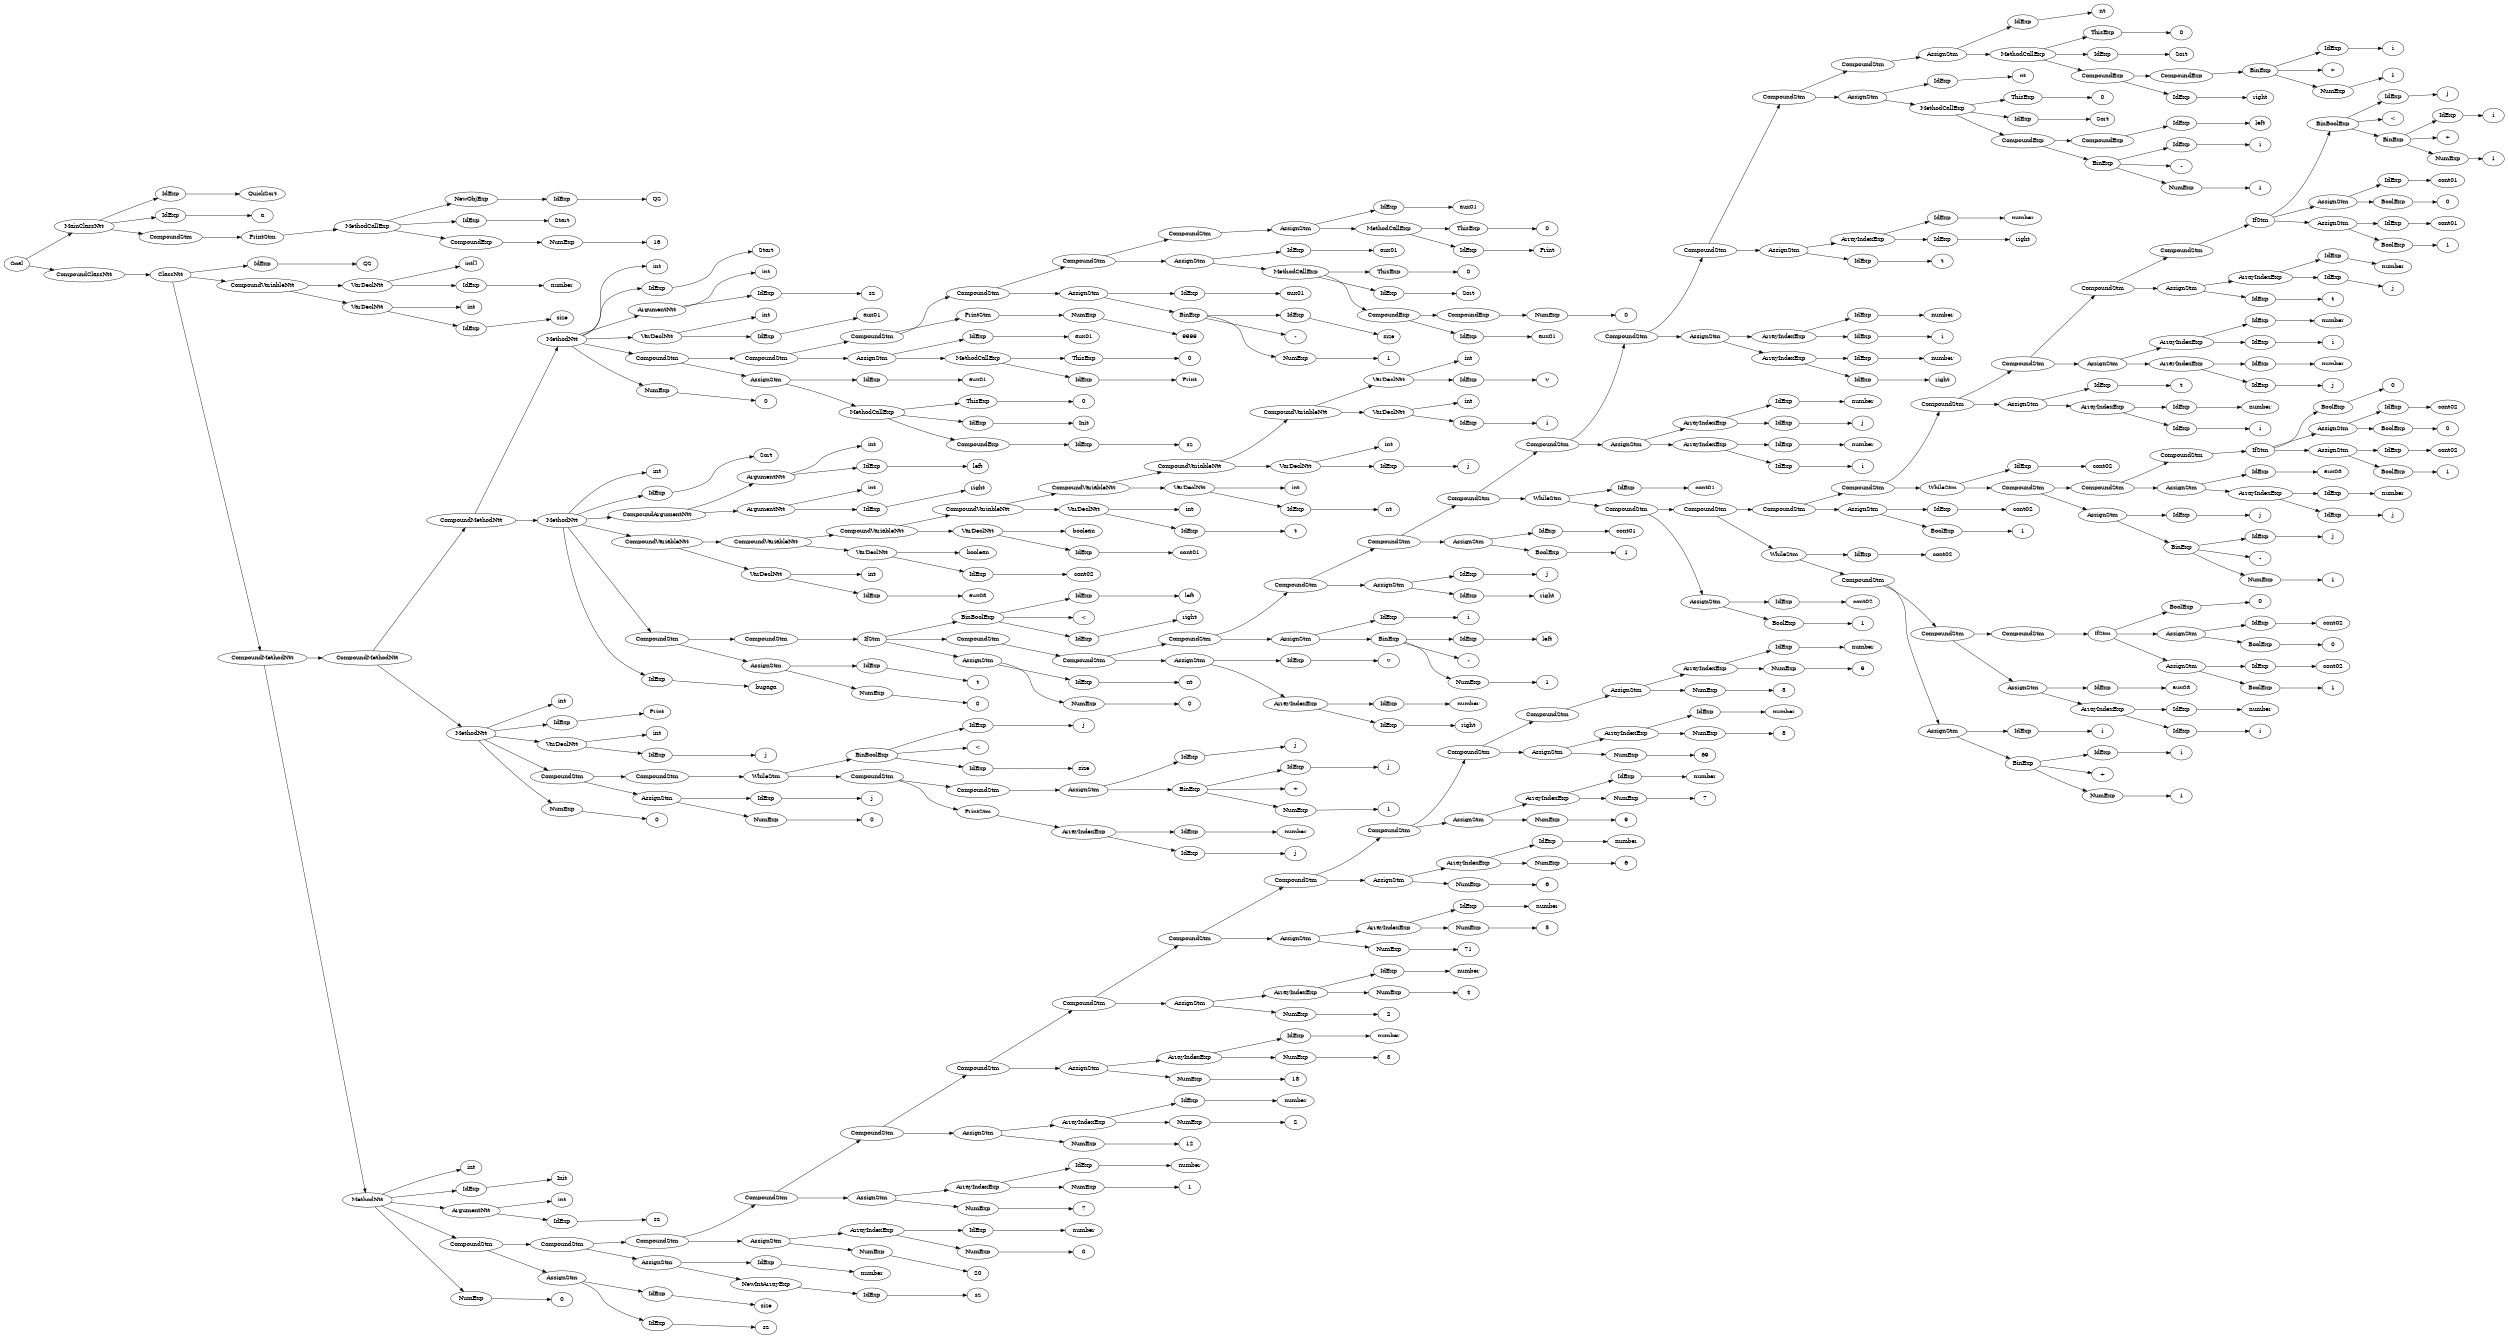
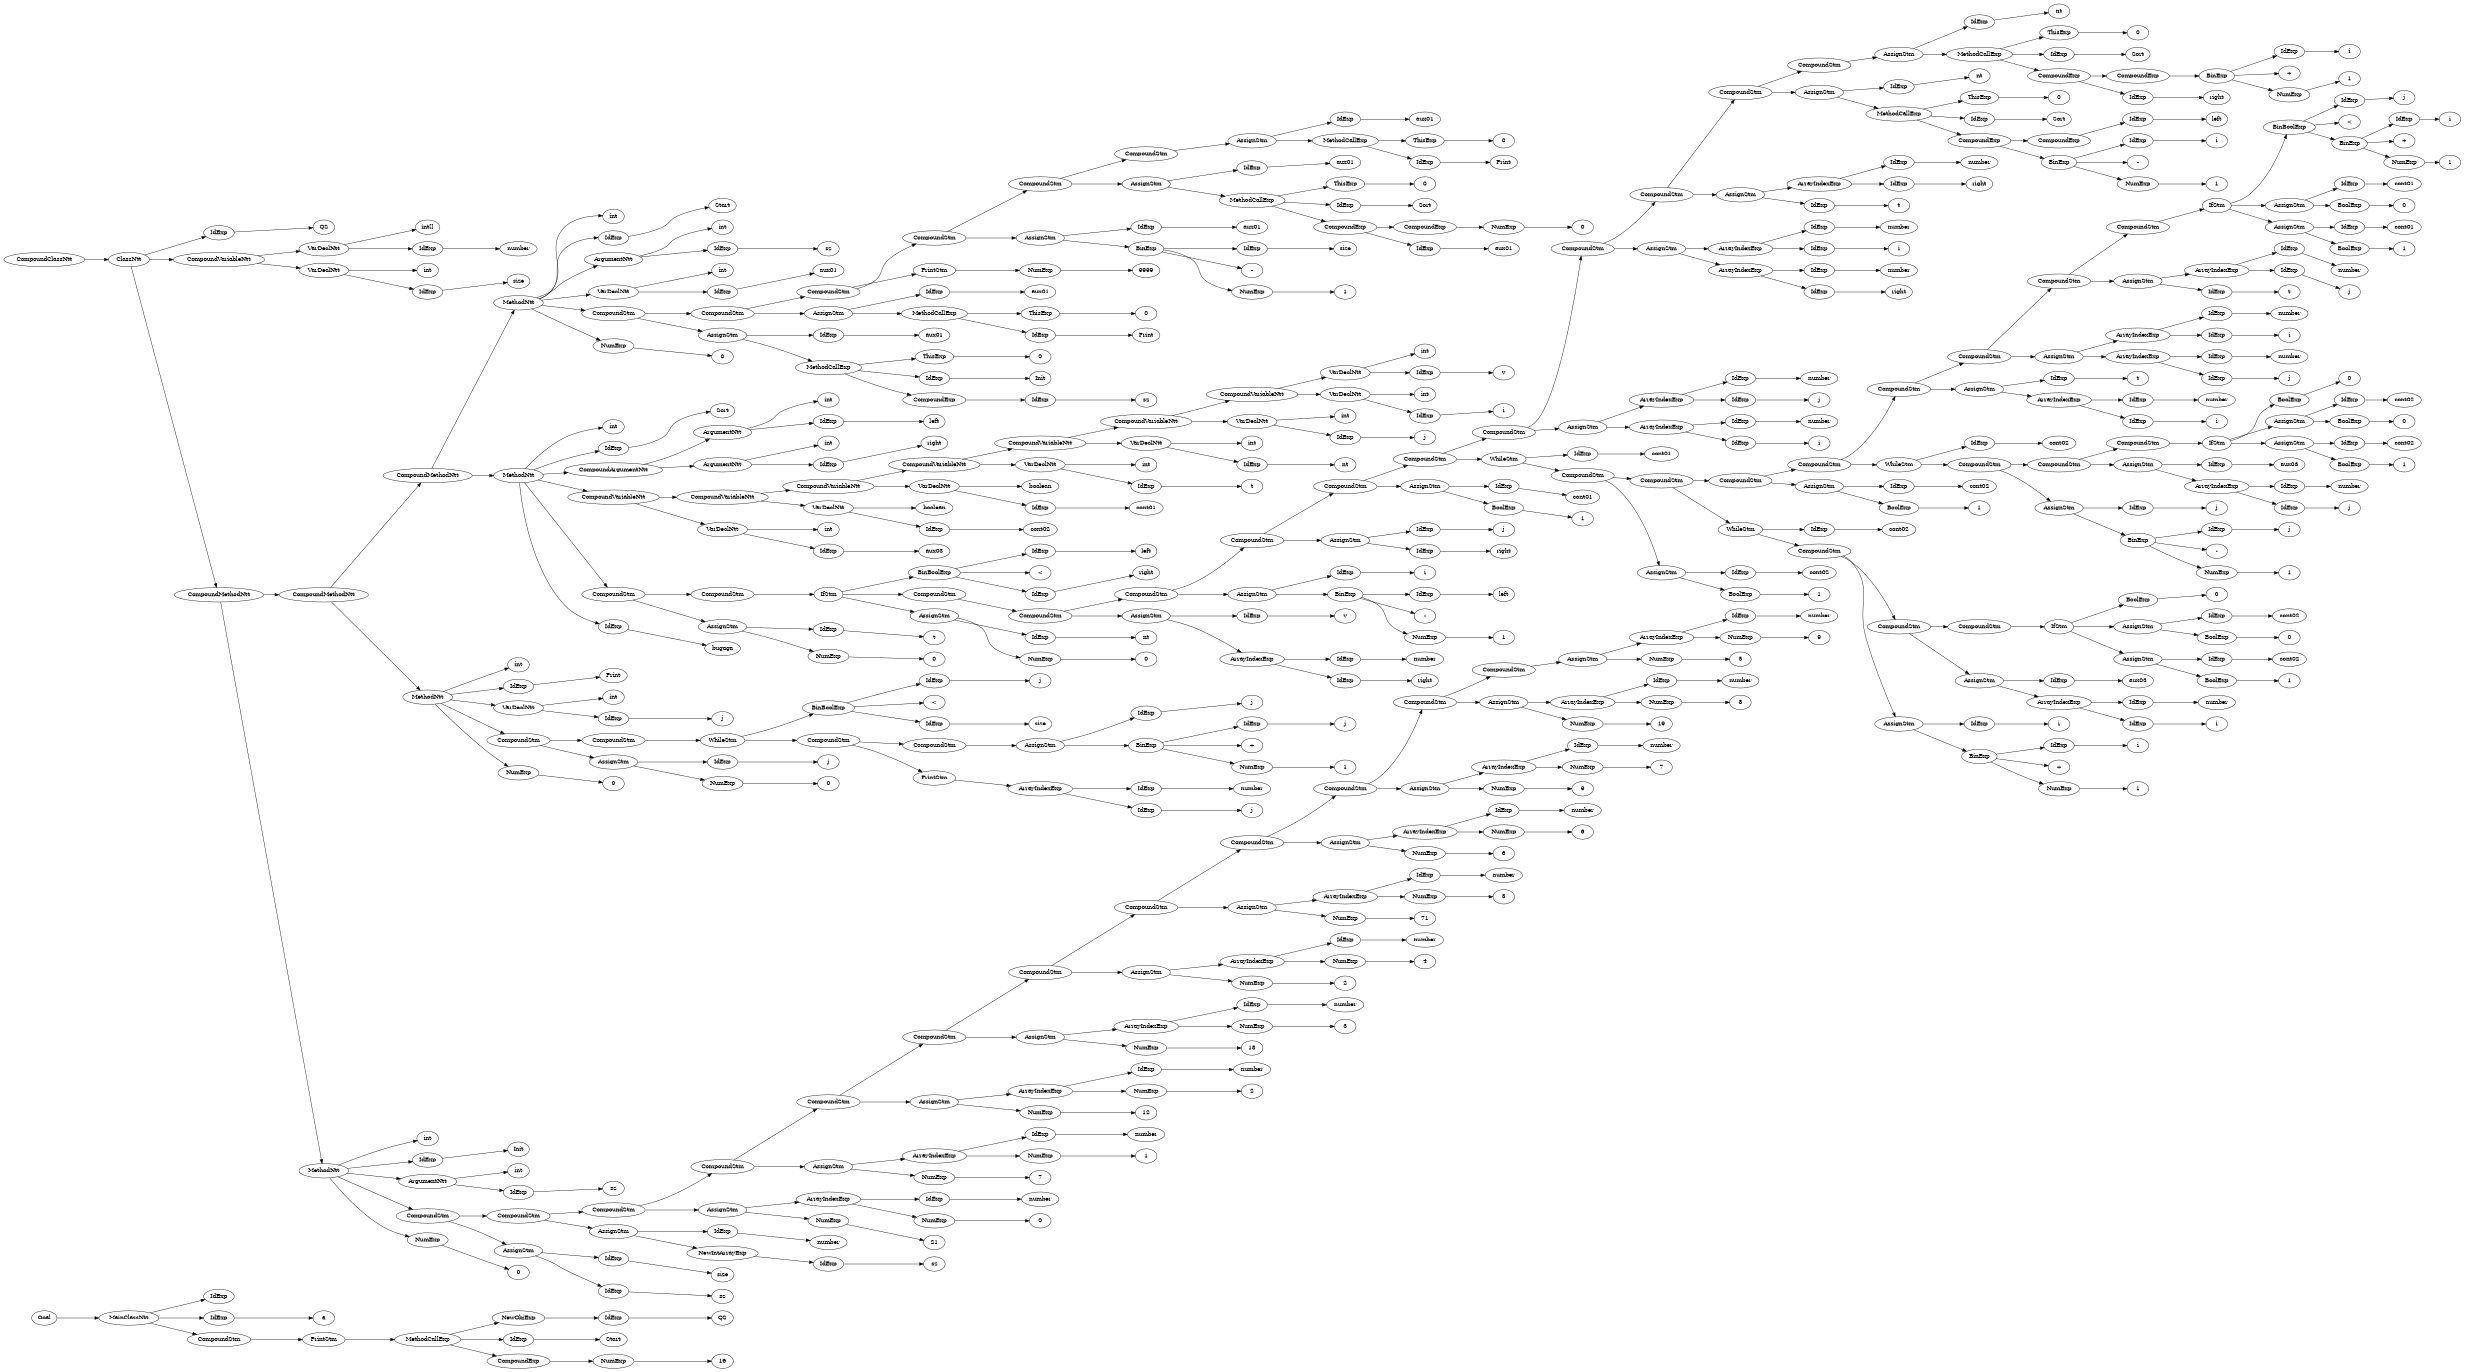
(262, 194) -> none
(40, 268) -> none
(1705, 755) -> (1662, 724)
(978, 1274) -> (934, 1242)
